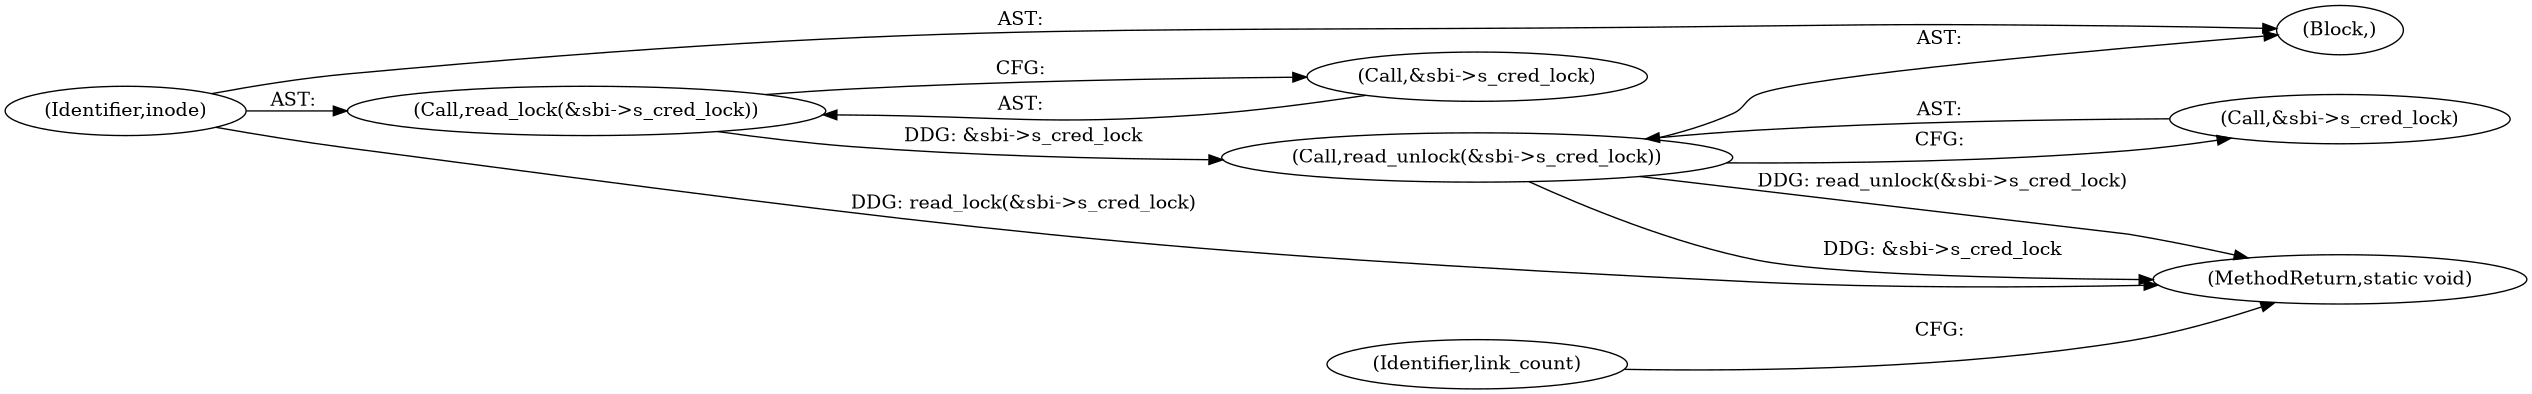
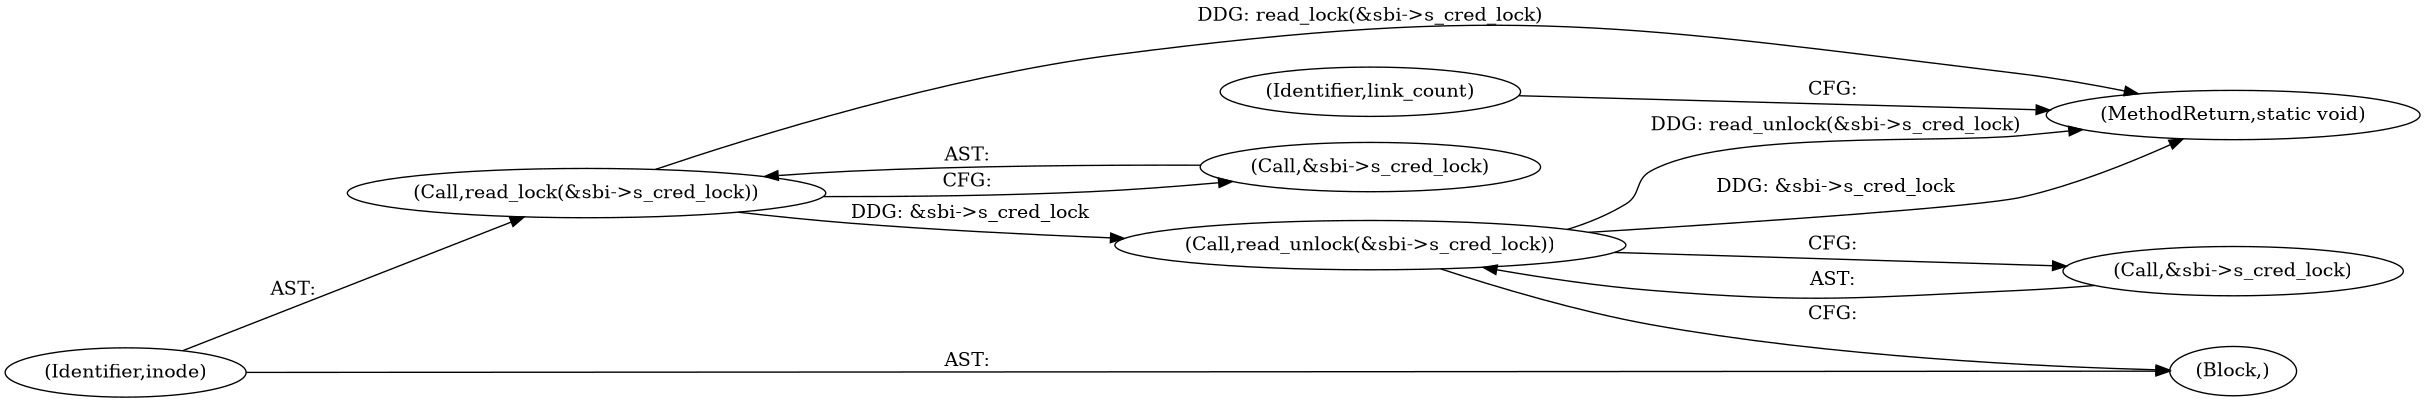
(1943, 39) -> (1836, 314)
(1177, 246) -> (1384, 29)
